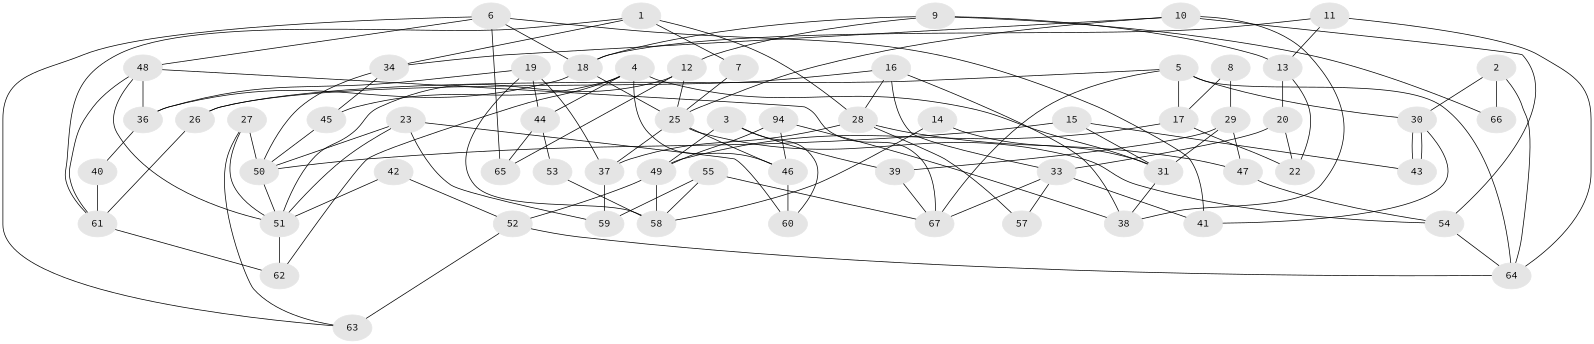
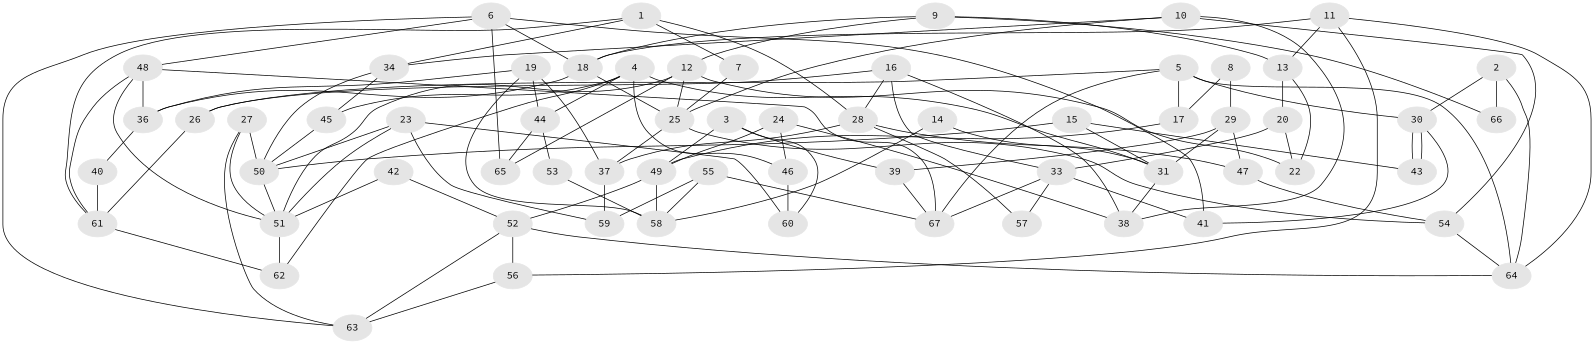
(779, 120) -> (779, 120)
(731, 146) -> none
(1254, 153) -> (995, 91)
none -> (513, 276)
